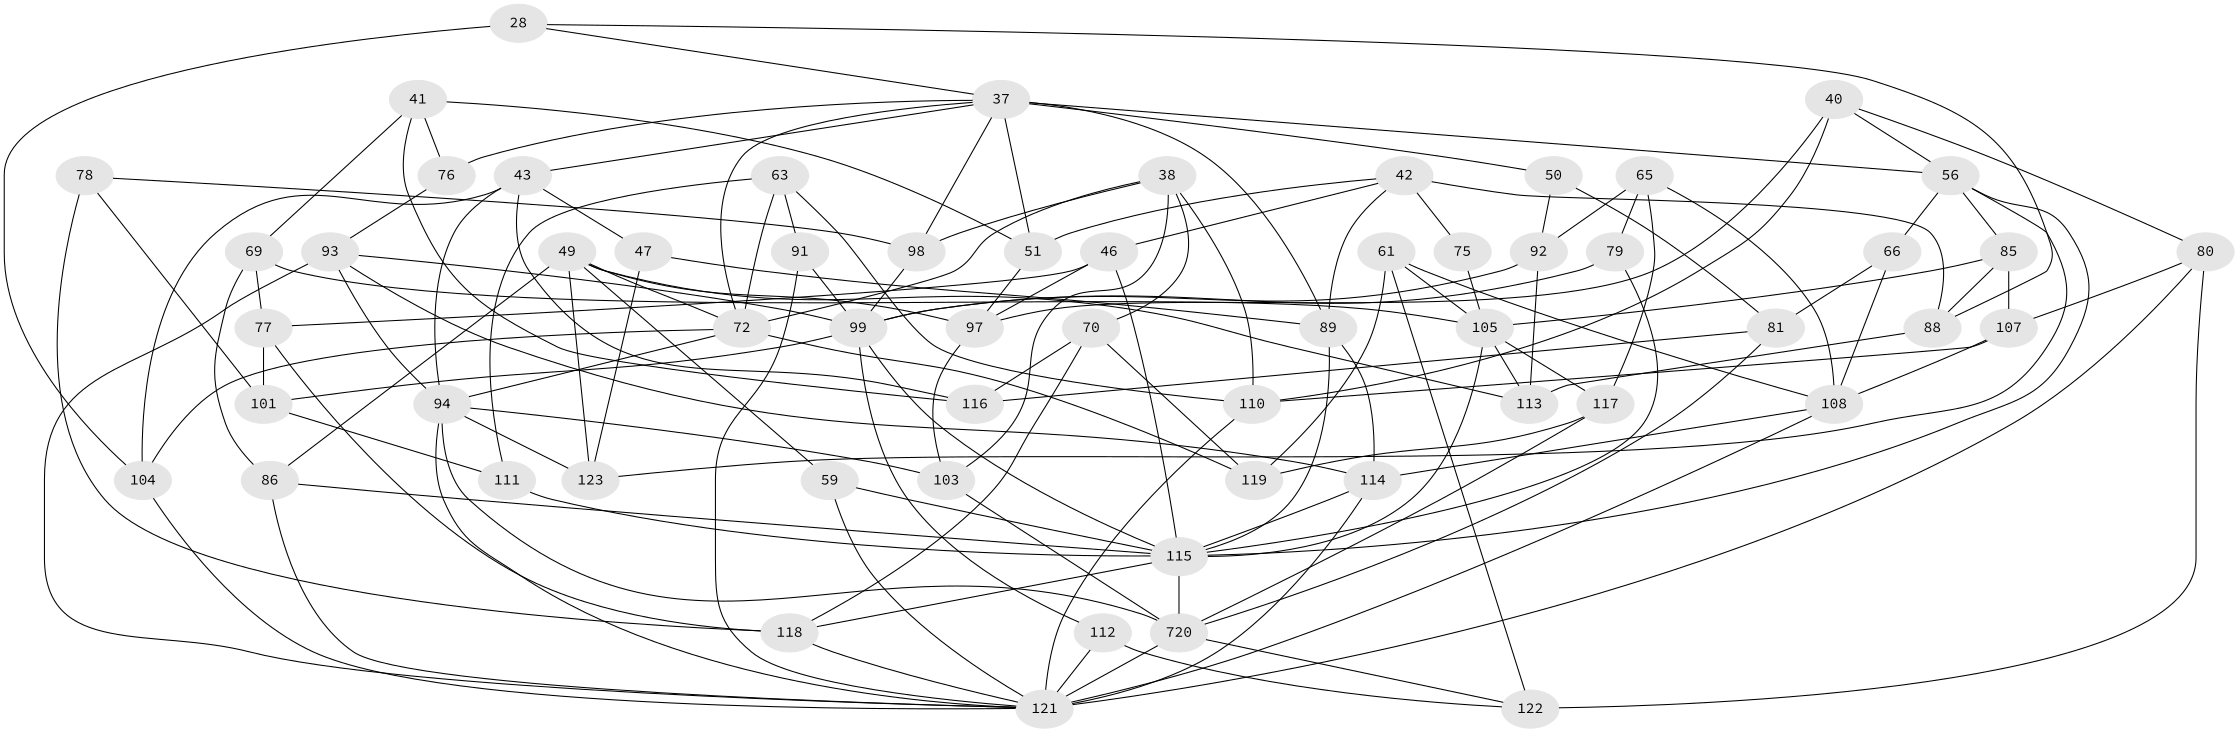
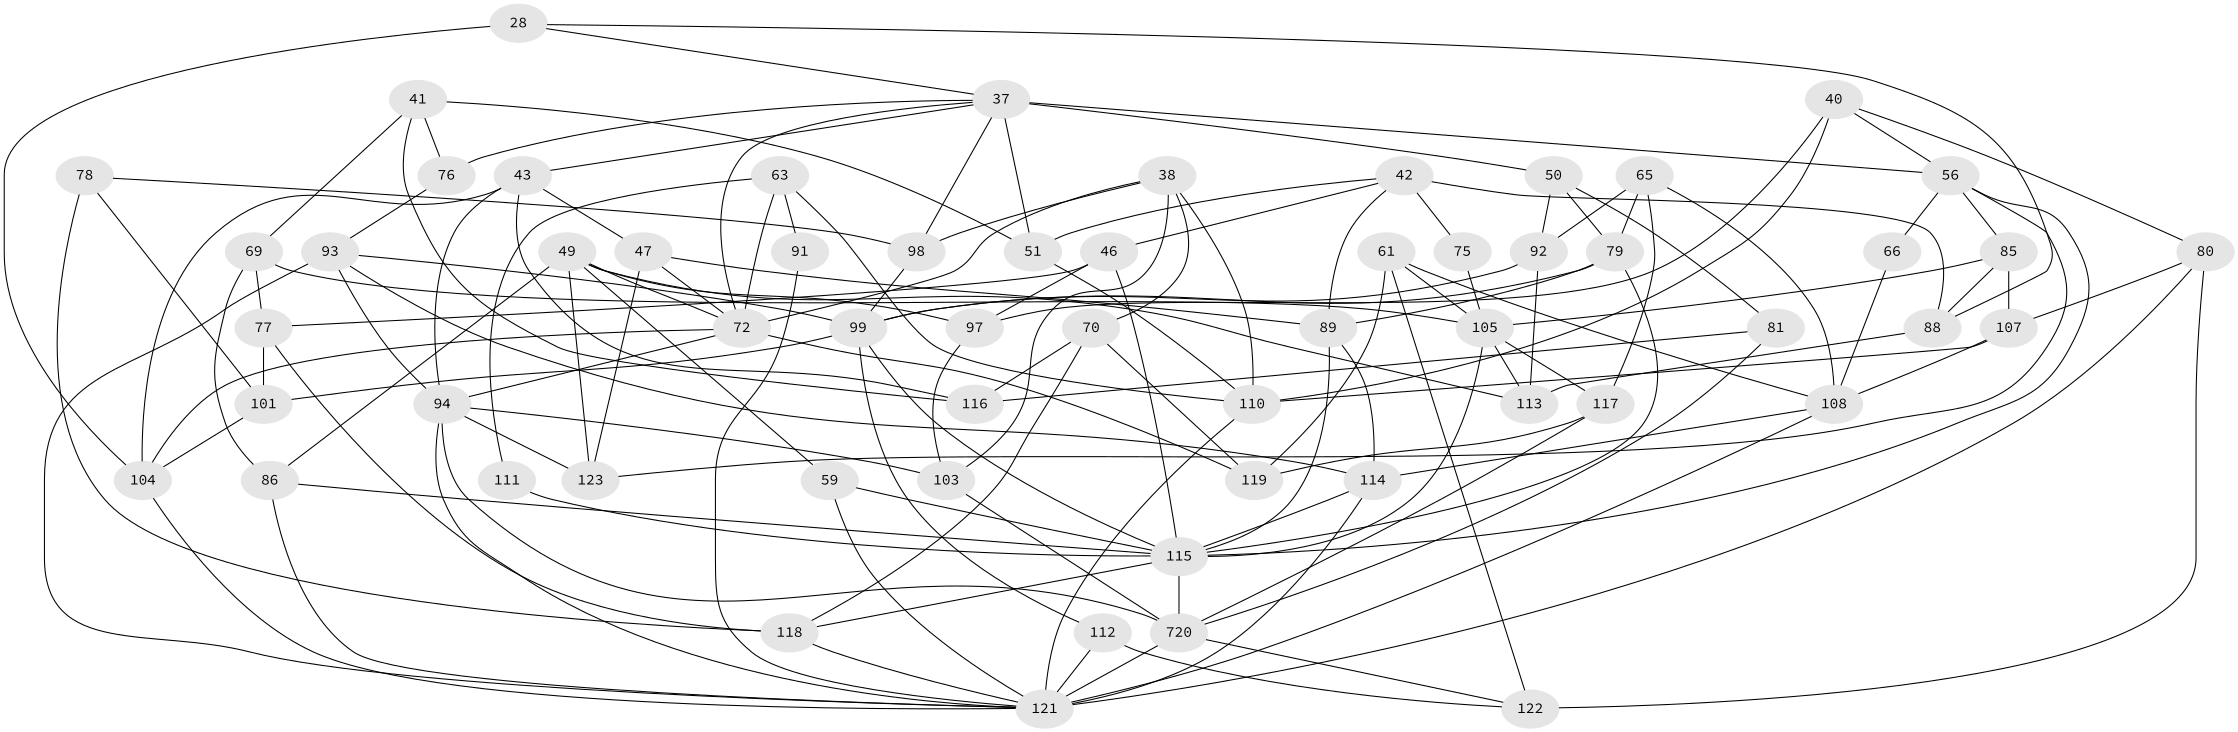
(1208, 159) -> (1434, 308)
none -> (1583, 212)
none -> (680, 281)
(828, 288) -> none
(1005, 288) -> (1148, 322)
(1828, 294) -> none
(385, 442) -> (203, 442)
